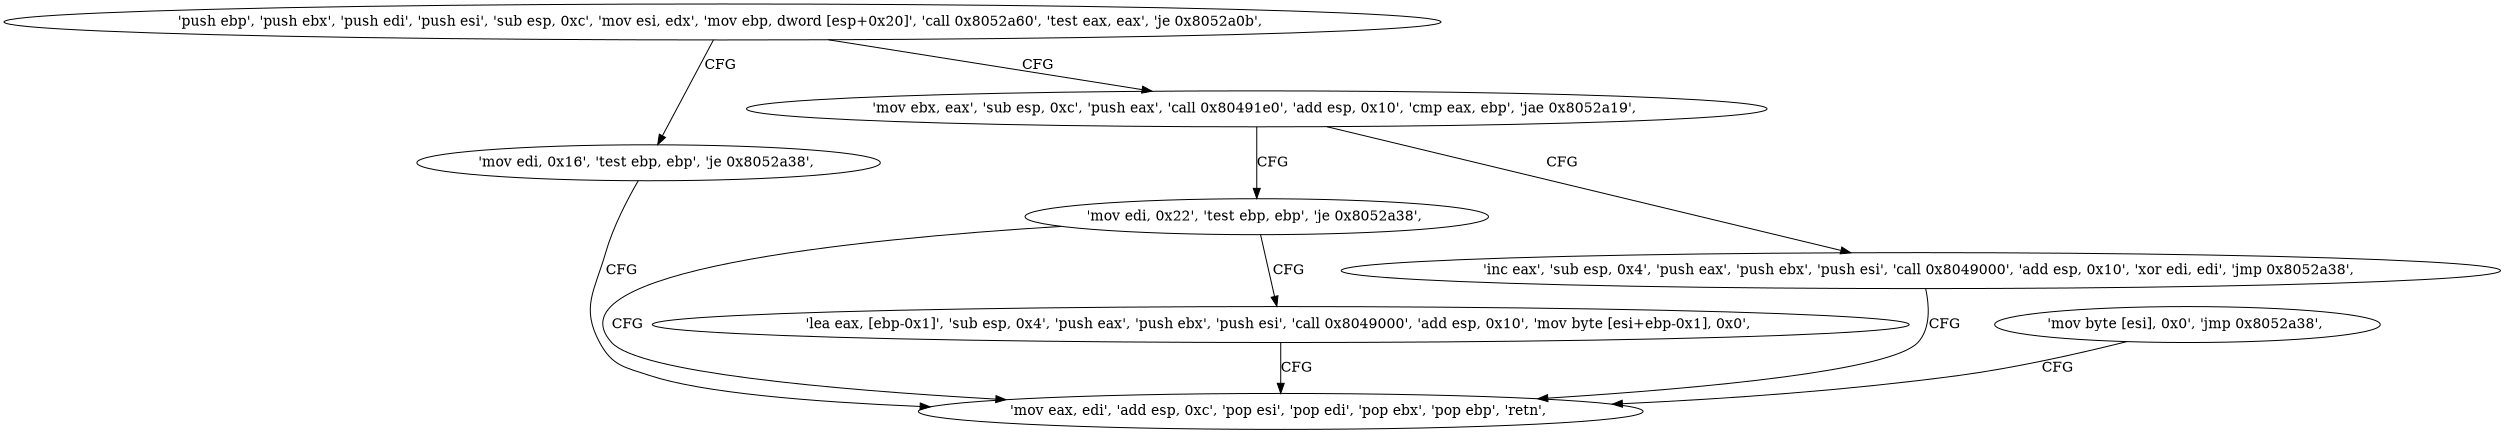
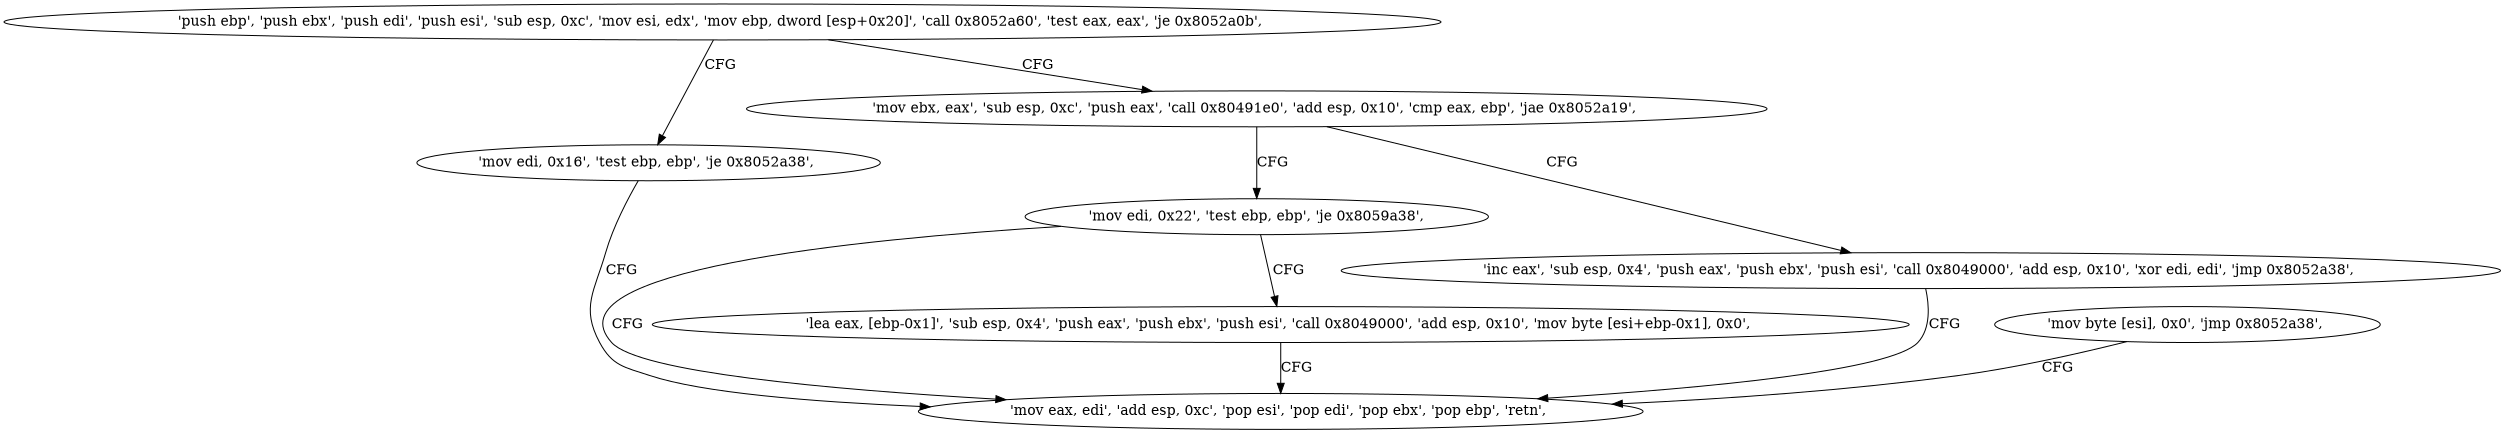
(1257, 217) -> (1257, 217)
